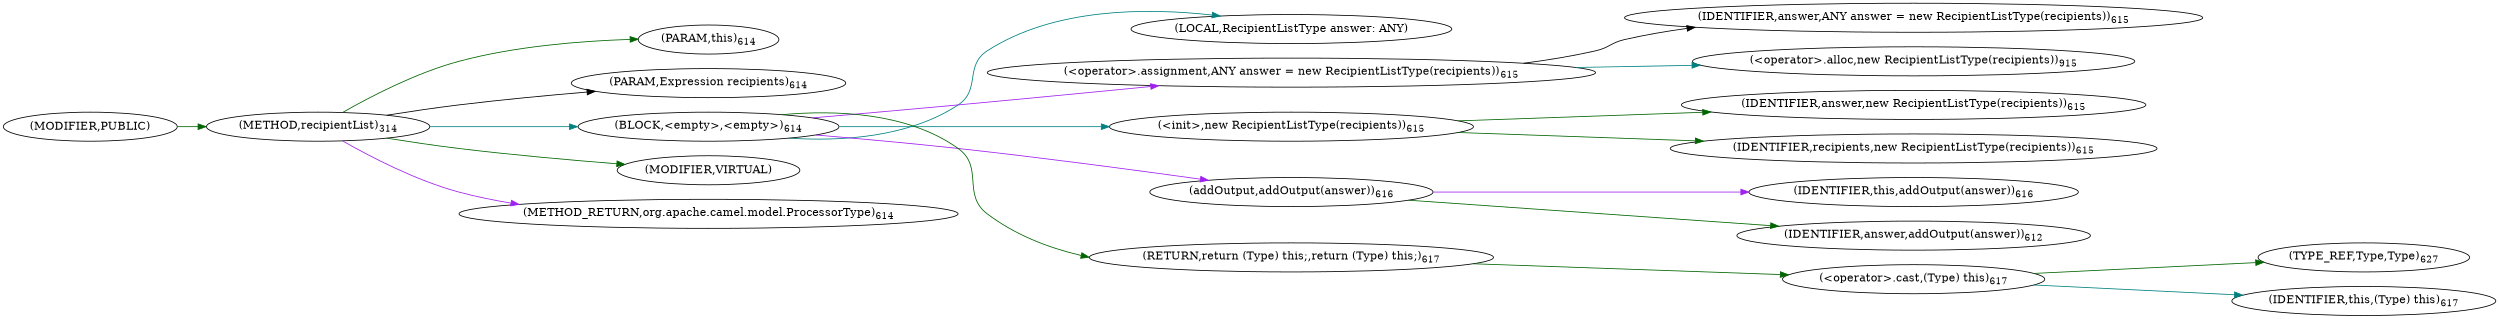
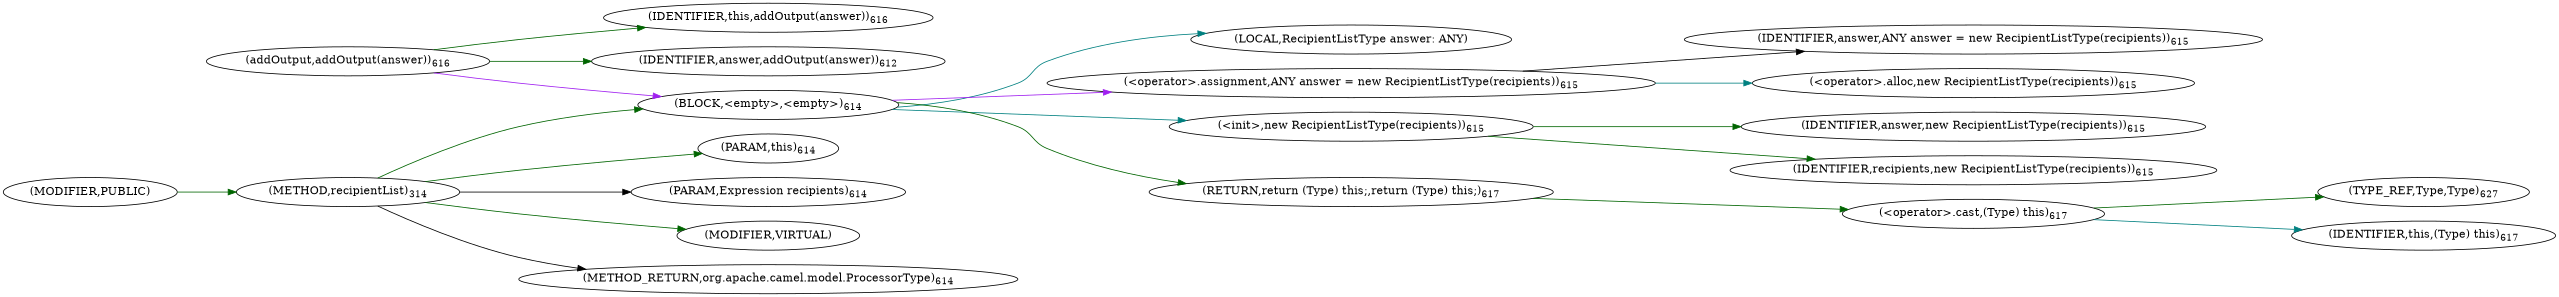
(2068, 60) -> (2128, 82)
(500, 127) -> (503, 131)
(1009, 154) -> (543, 86)
(424, 180) -> (475, 245)
(1587, 192) -> (536, 38)
